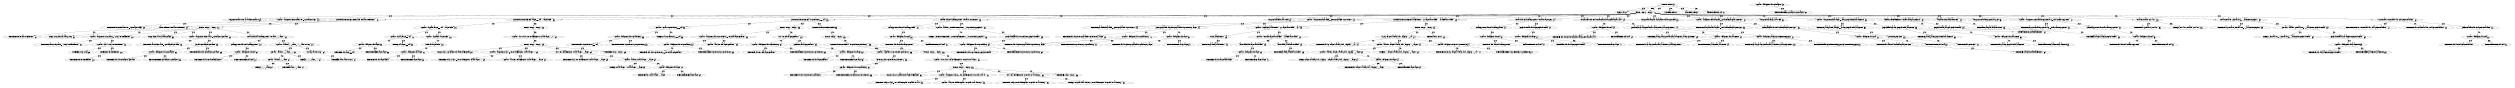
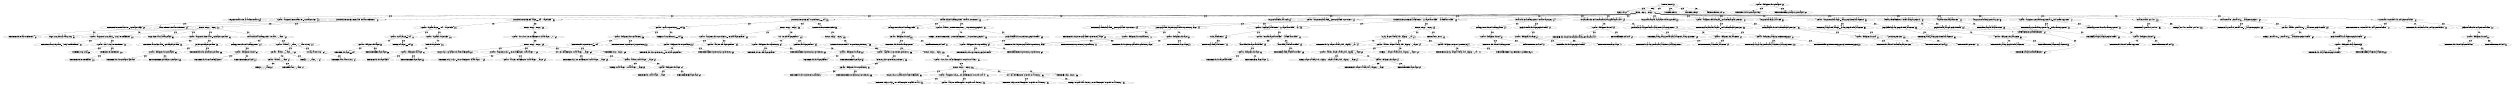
none -> (1748, 12)
(1963, 49) -> (2075, 43)
(329, 56) -> (334, 55)
